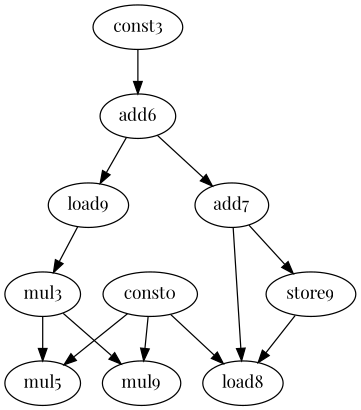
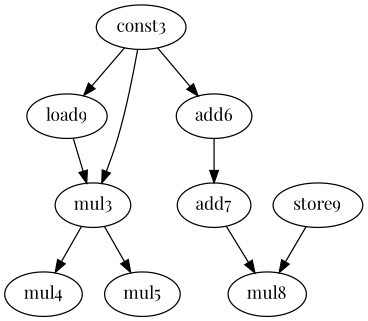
none -> (125, 111)
(116, 155) -> (108, 67)
(267, 245) -> none
(150, 294) -> none
(142, 383) -> (44, 294)
(243, 383) -> (267, 294)
